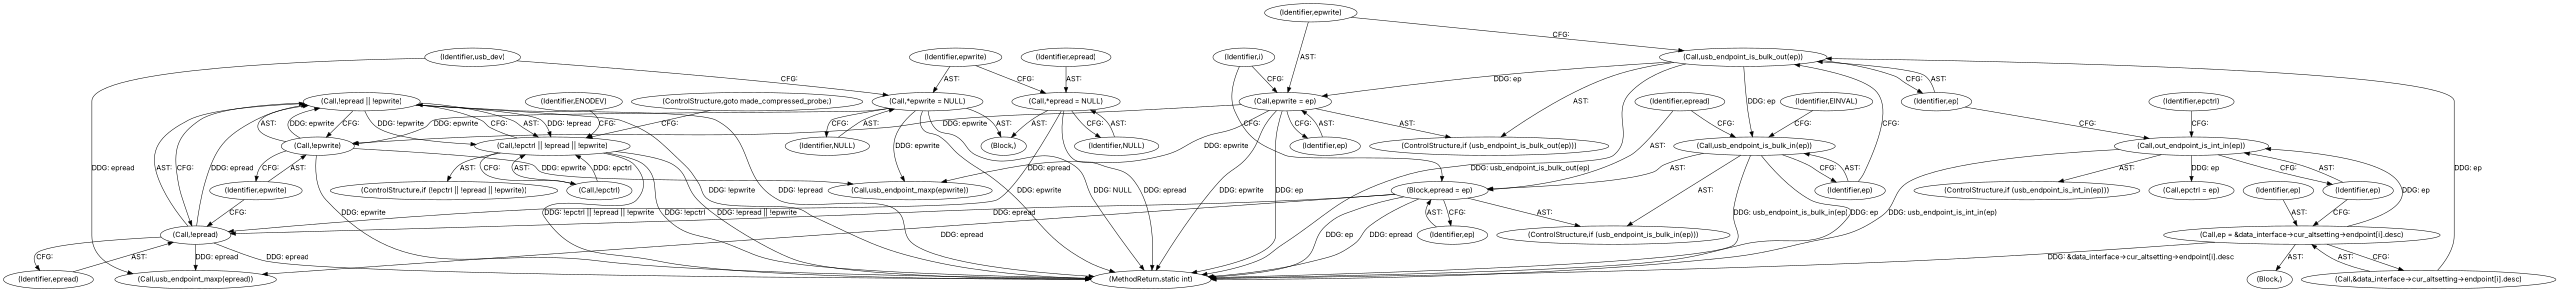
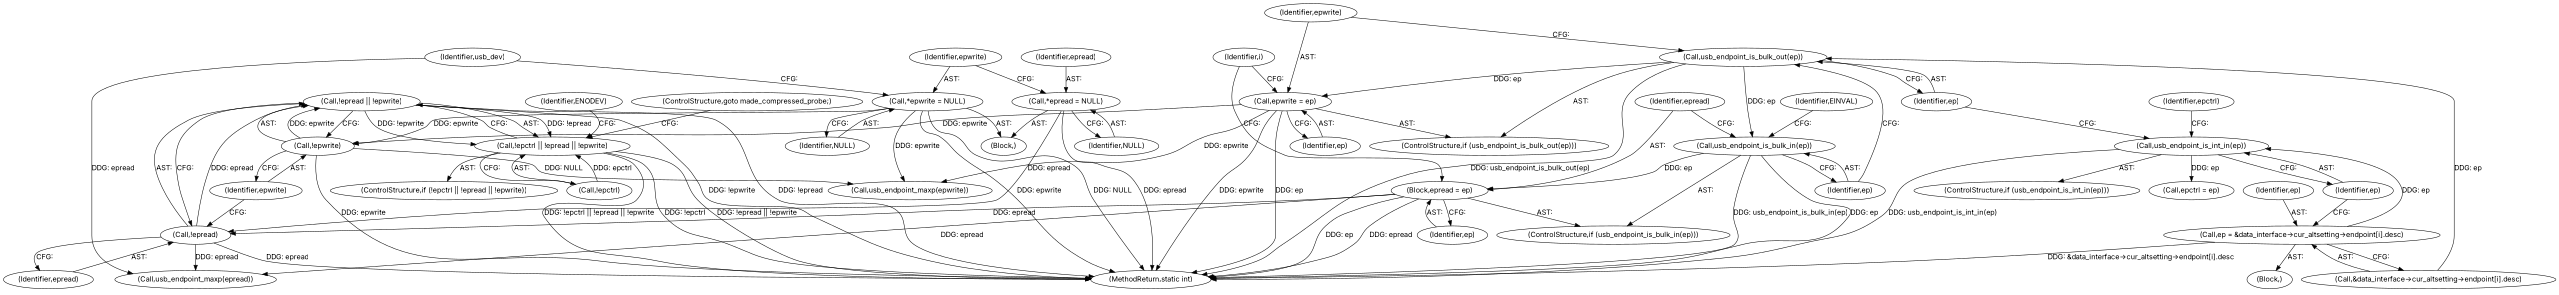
(2191, 146) -> (2191, 146)
(564, 168) -> (564, 168)
(1679, 168) -> (1679, 168)
